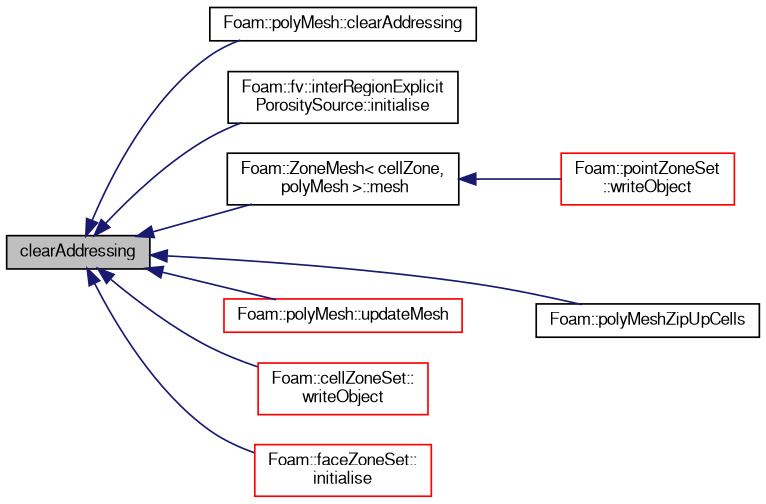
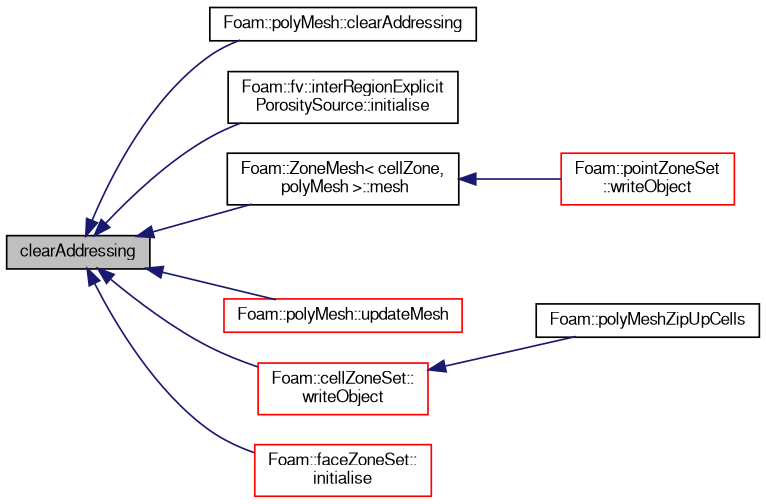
(376, 272) -> (511, 351)
